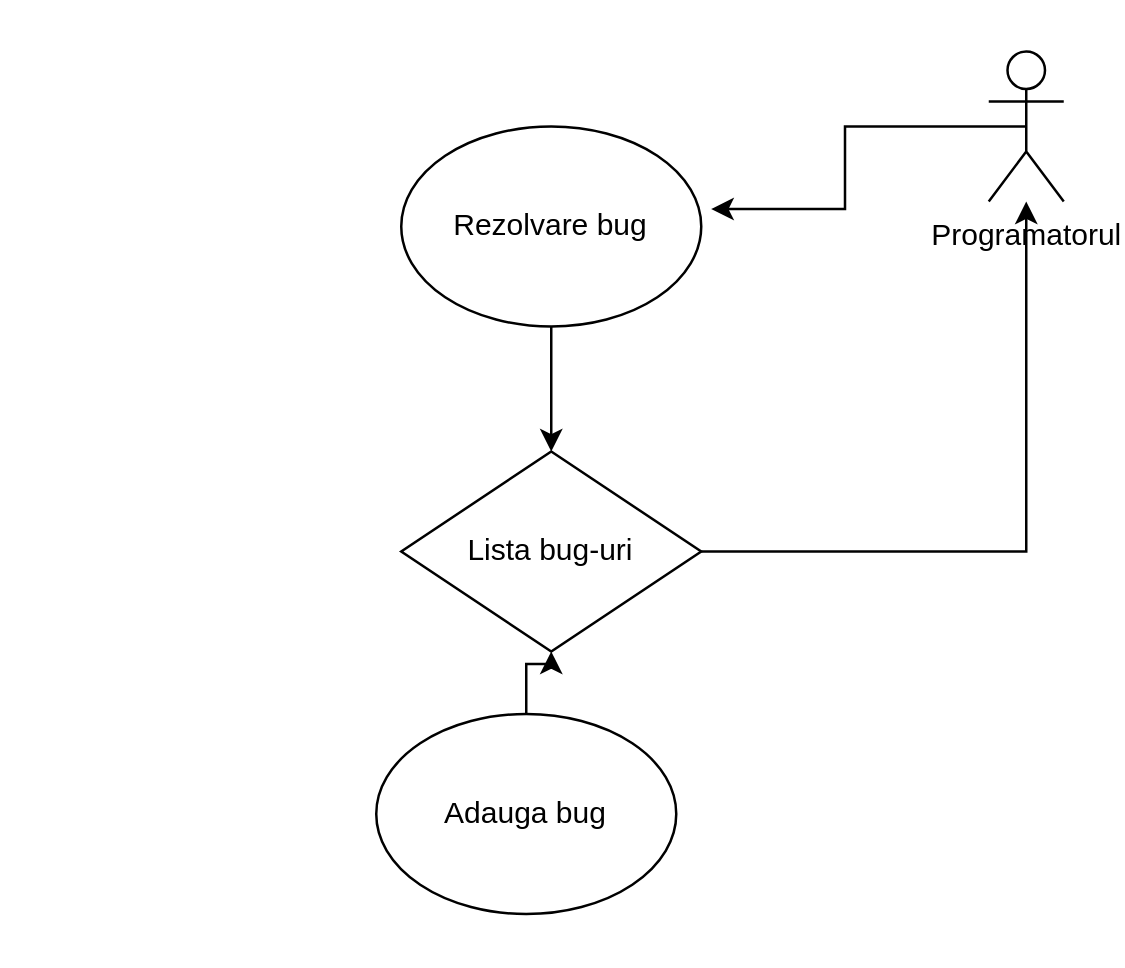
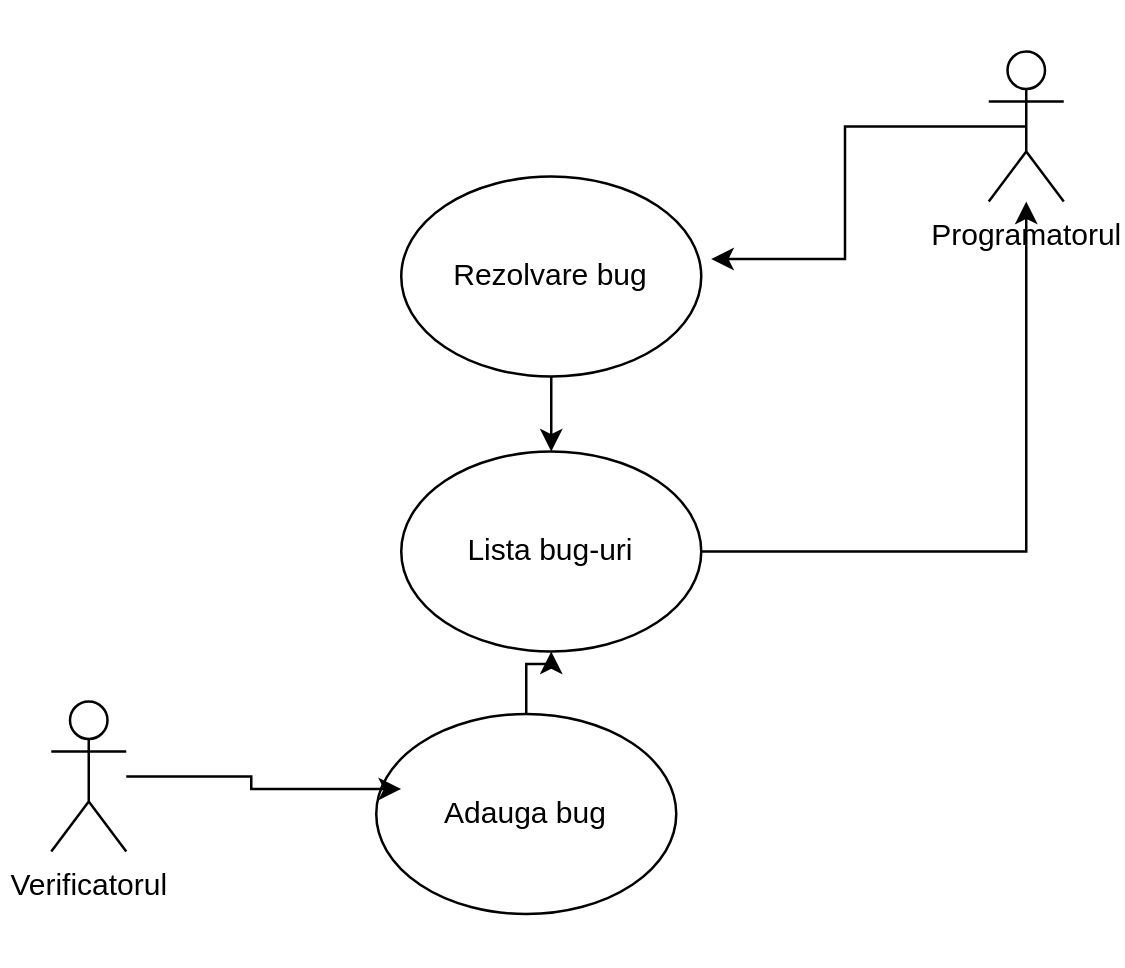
(551, 226) -> (551, 276)
(551, 551) -> (551, 551)
none -> (89, 776)
none -> (251, 787)
